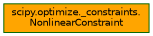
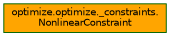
(76, 18) -> (85, 18)
